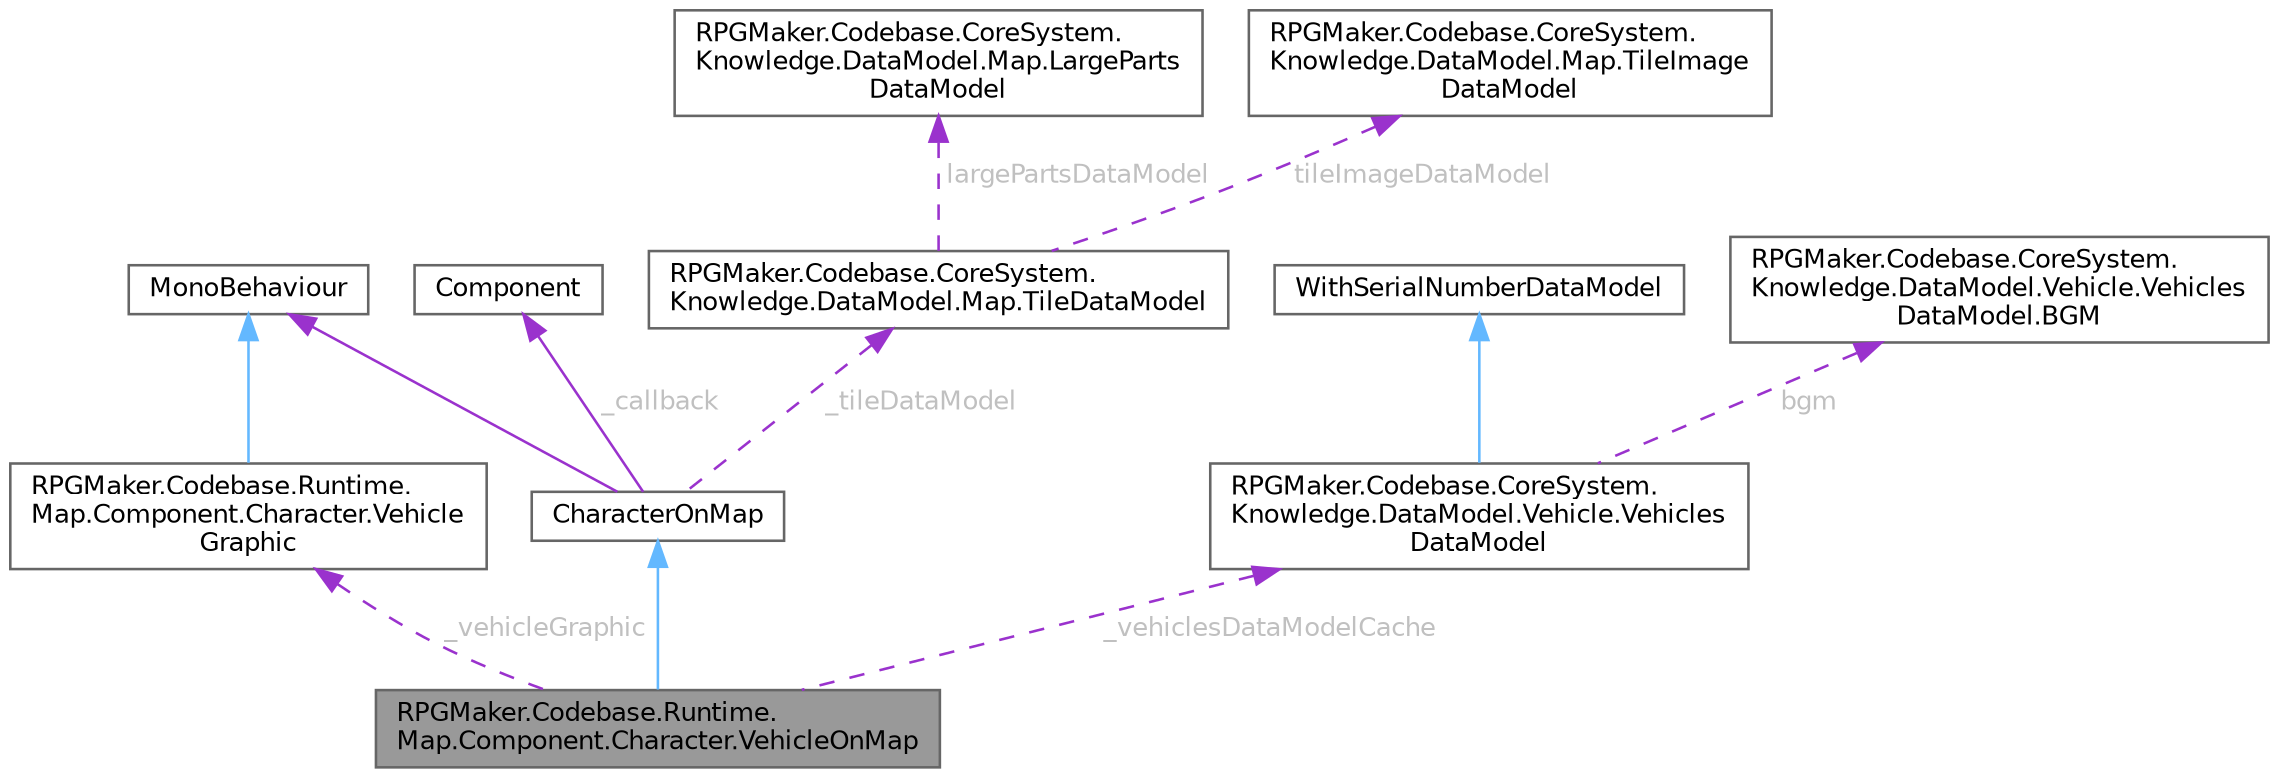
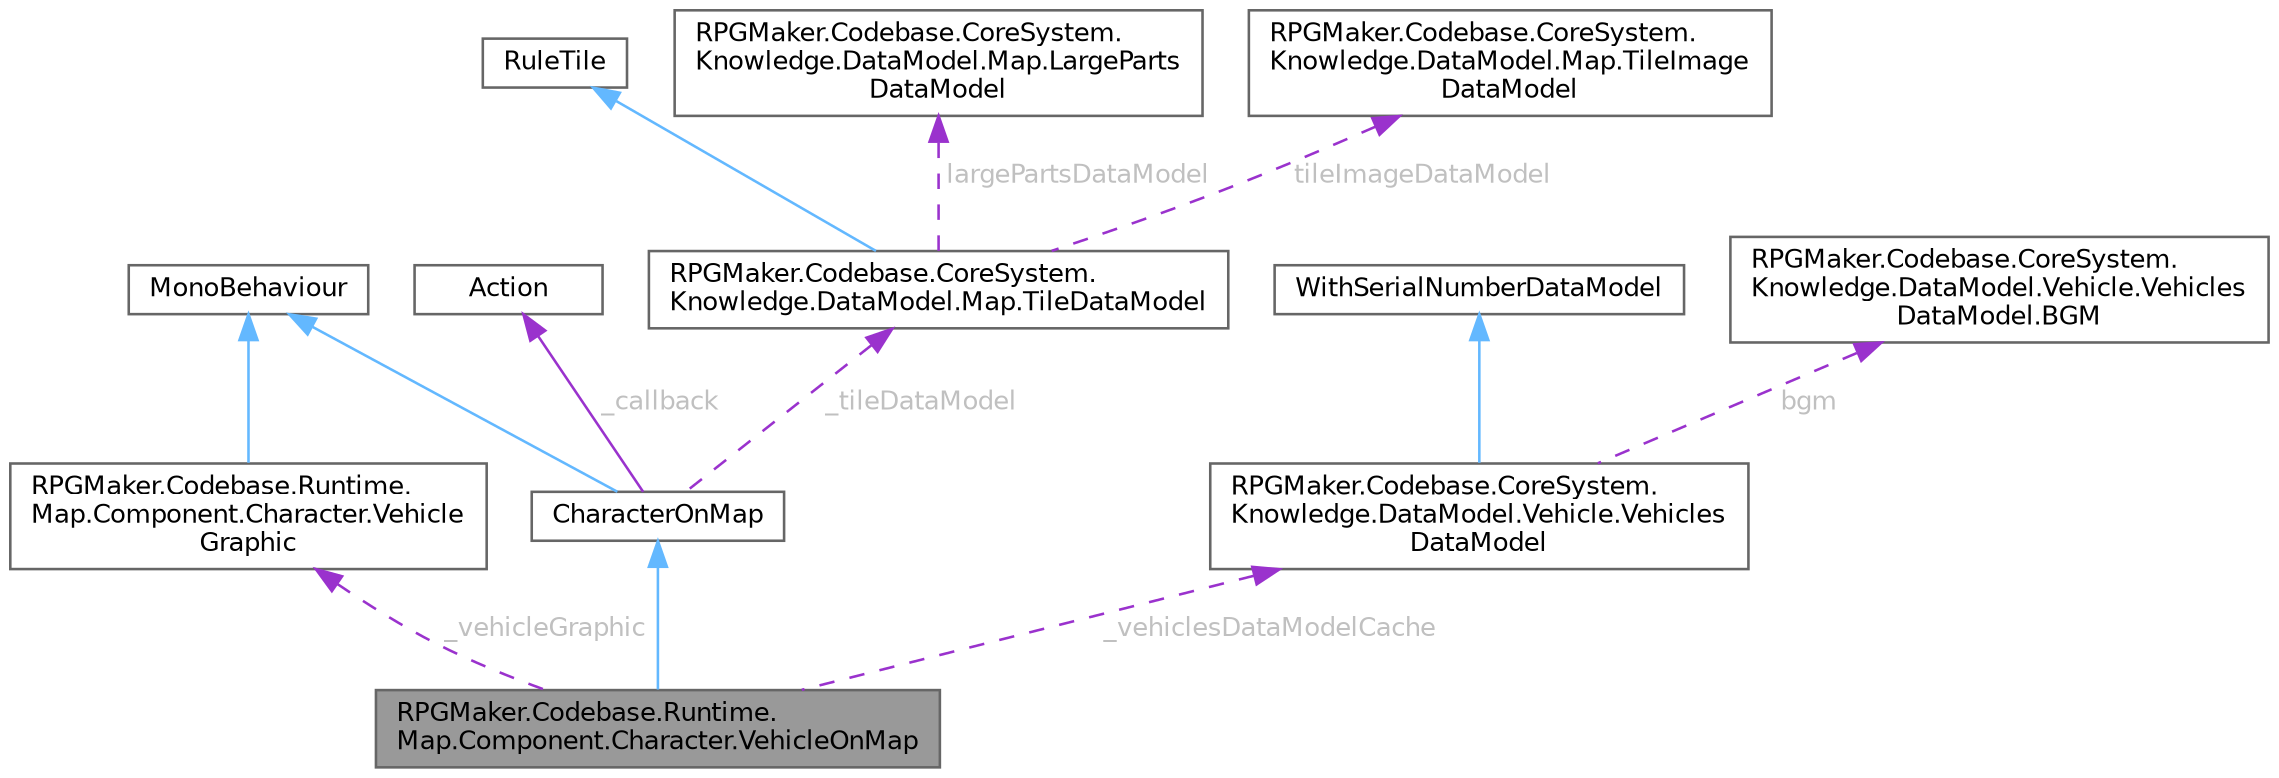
none -> (555, 63)
(509, 290) -> (509, 290)
(465, 409) -> (465, 409)
